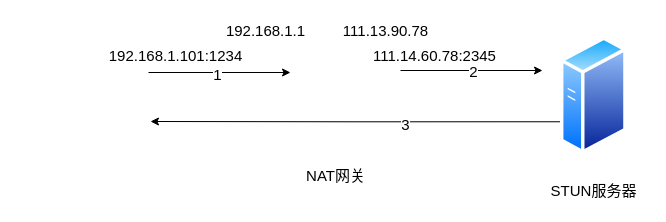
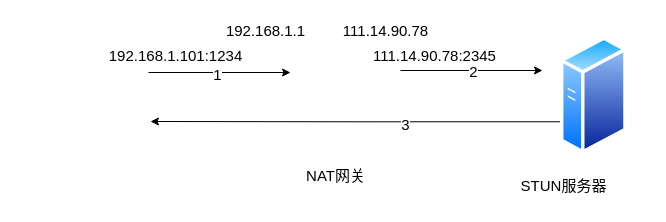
(386, 31) -> (386, 31)
(435, 56) -> (435, 56)
(594, 191) -> (564, 186)
